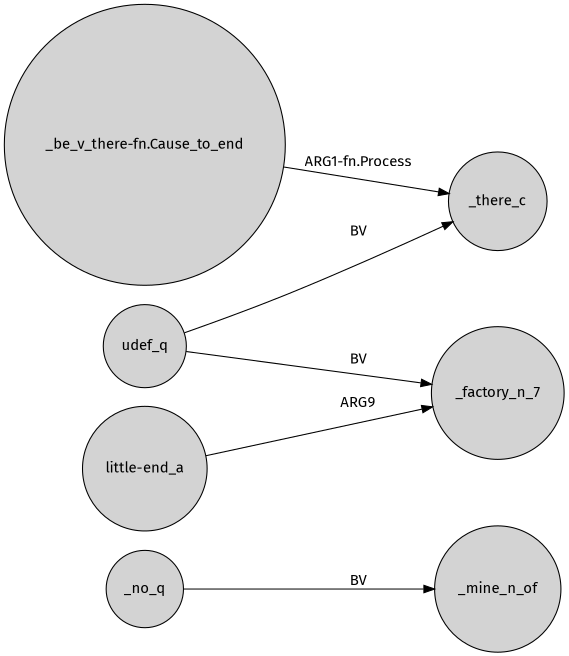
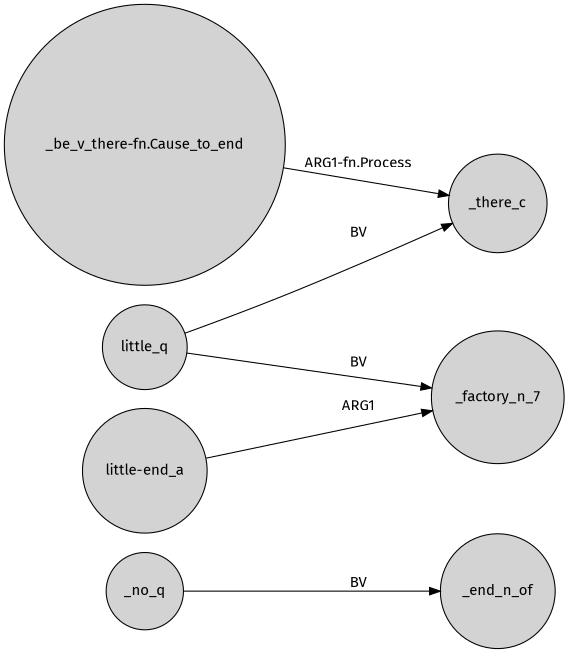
(145, 346) -> (145, 347)
(358, 403) -> (358, 406)
(498, 589) -> (498, 591)
